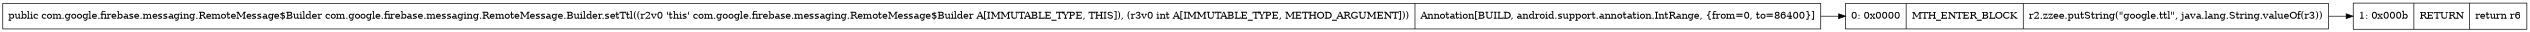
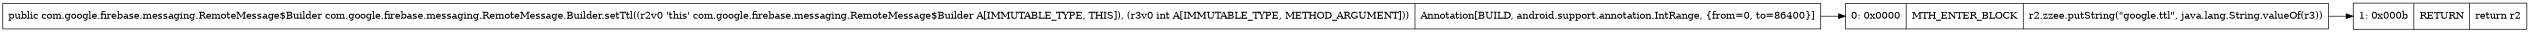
(2498, 16) -> (2498, 16)
